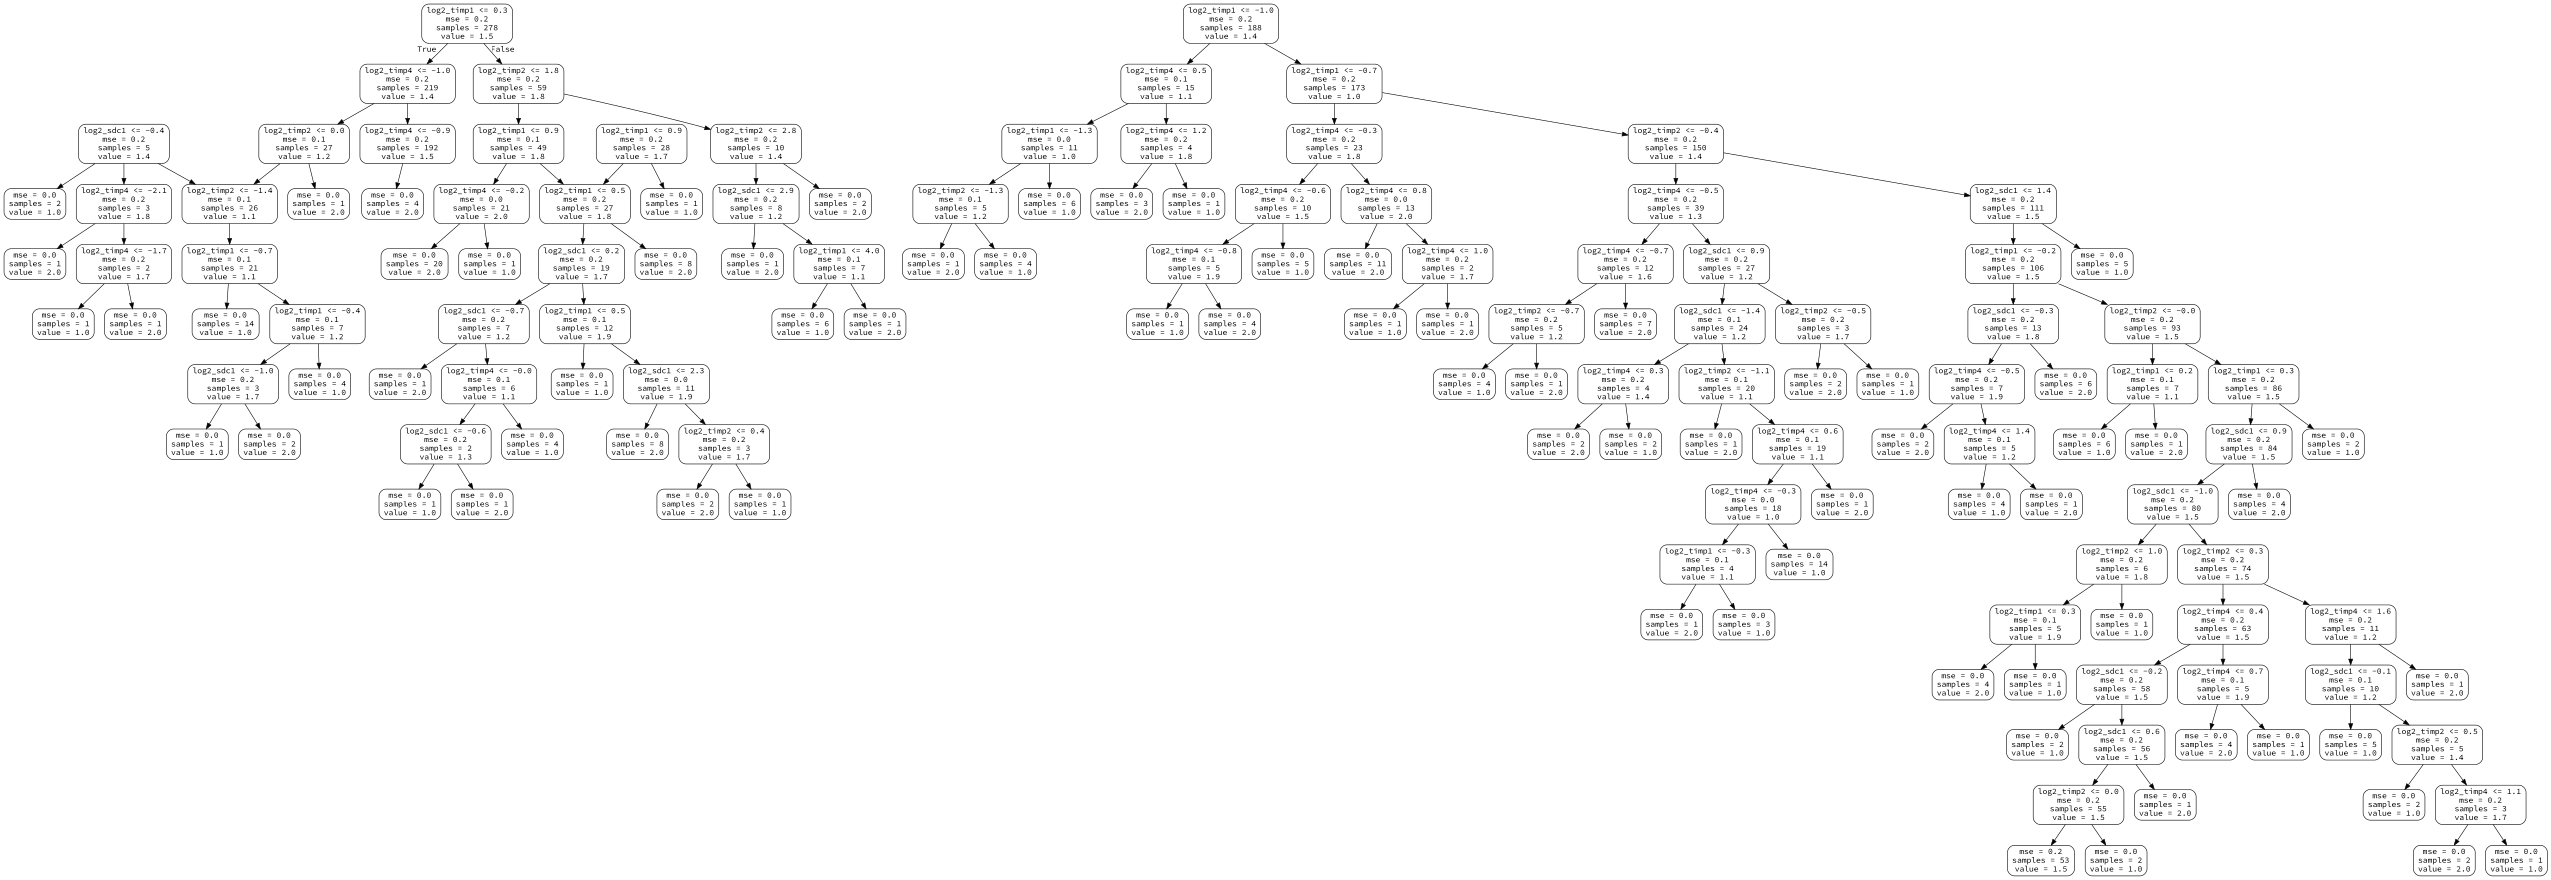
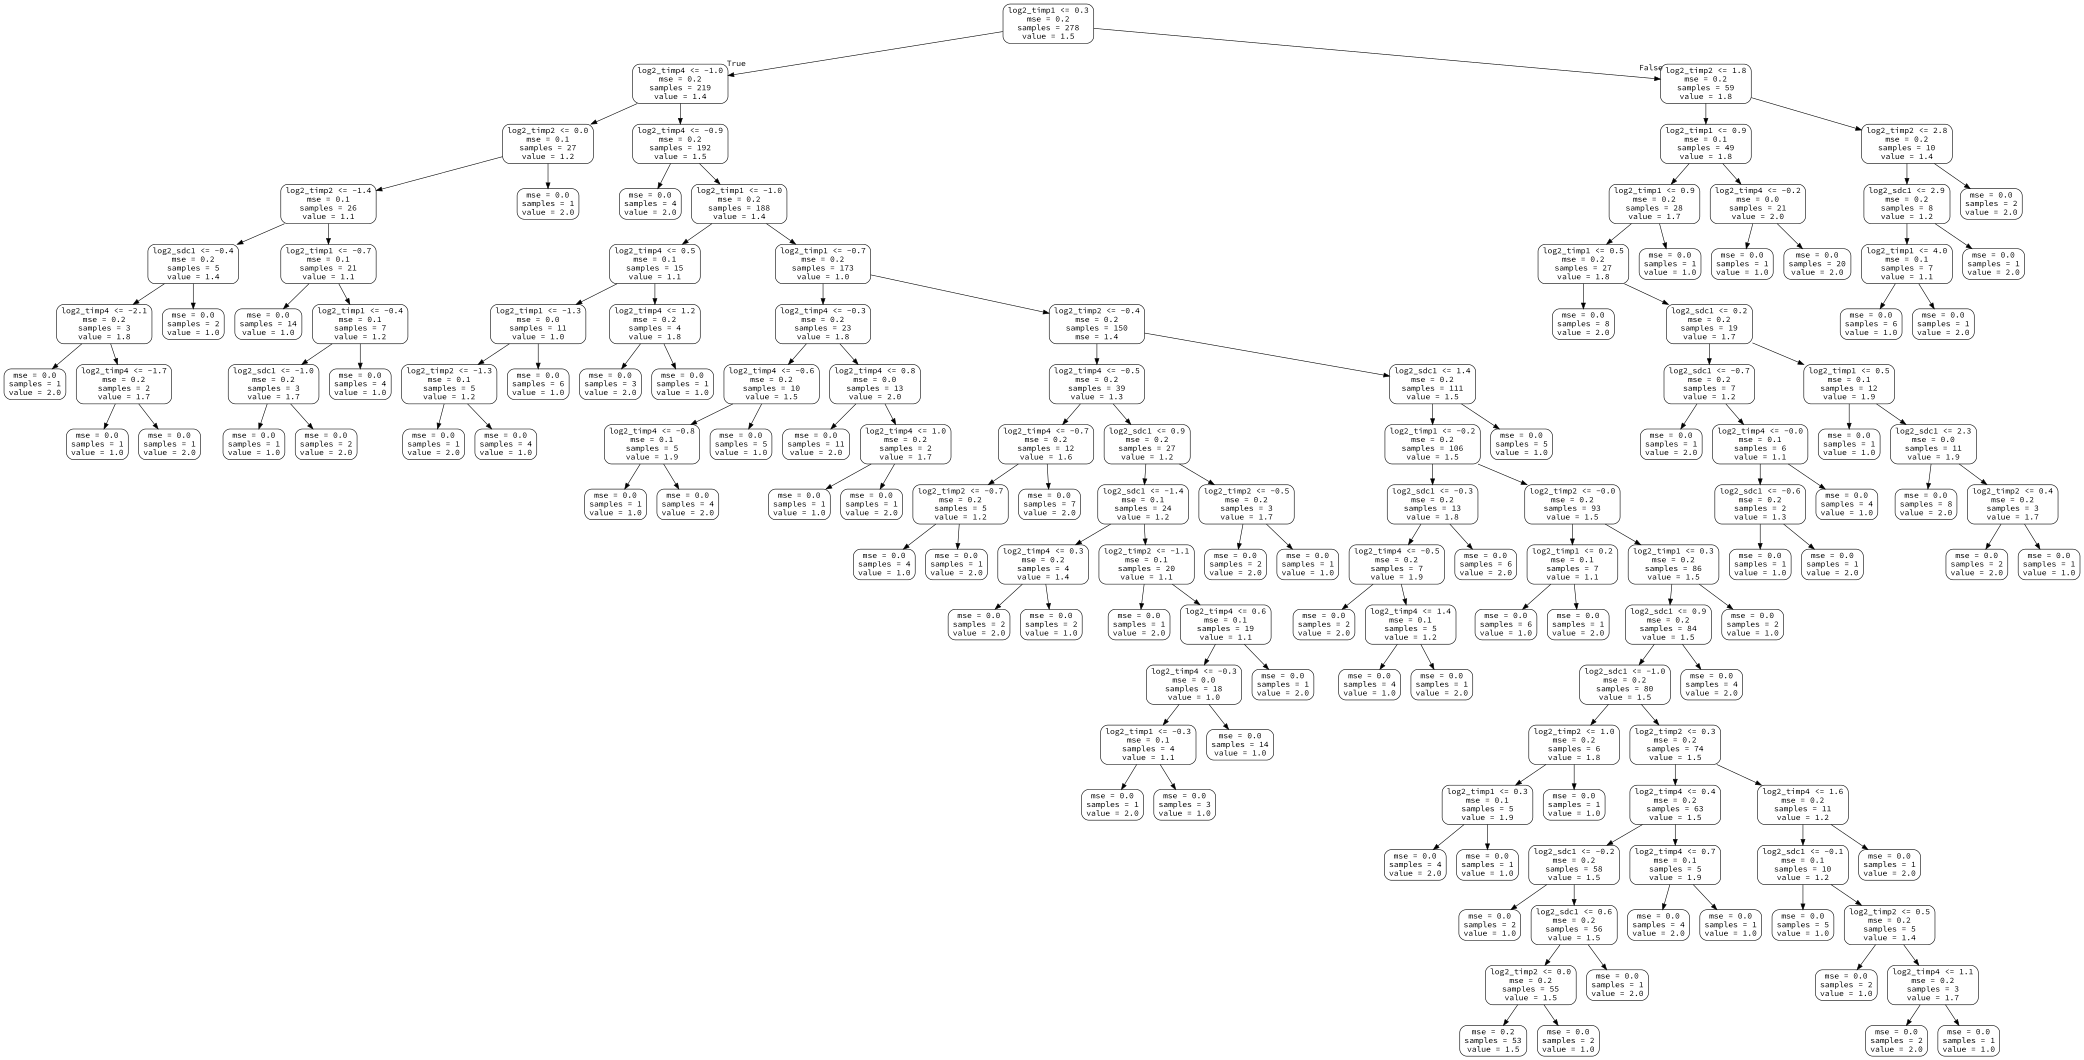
(1676, 144) -> (1097, 324)
(174, 172) -> (264, 233)
(550, 172) -> (1682, 172)
none -> (708, 172)
